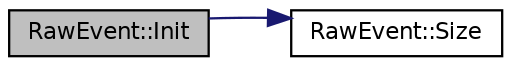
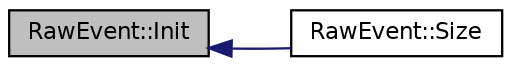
(238, 18) -> (262, 49)
